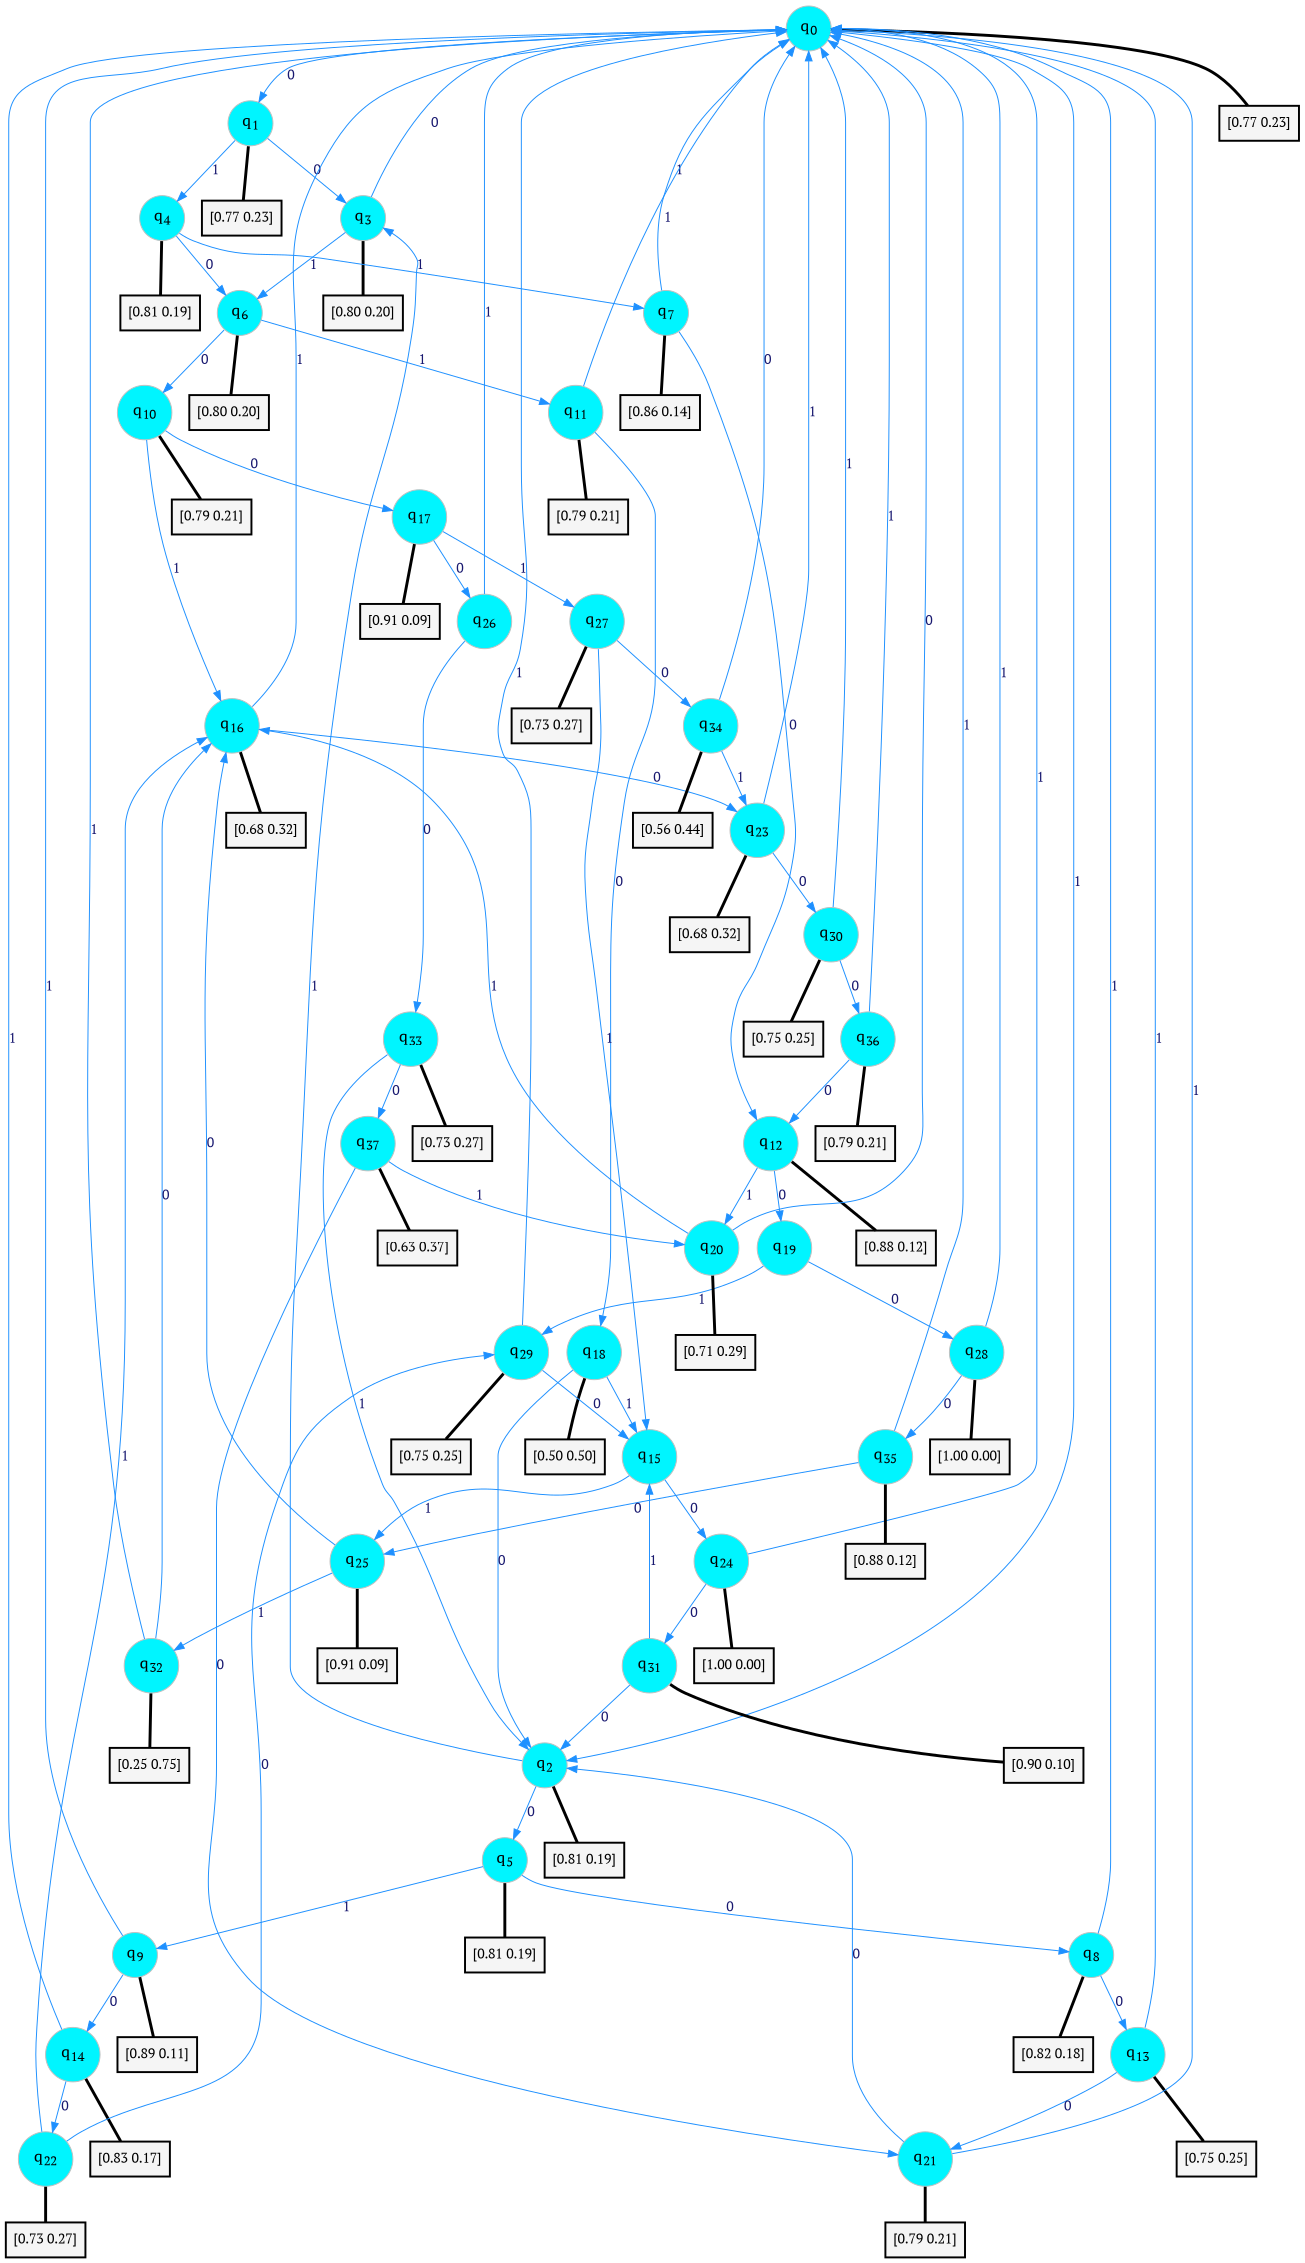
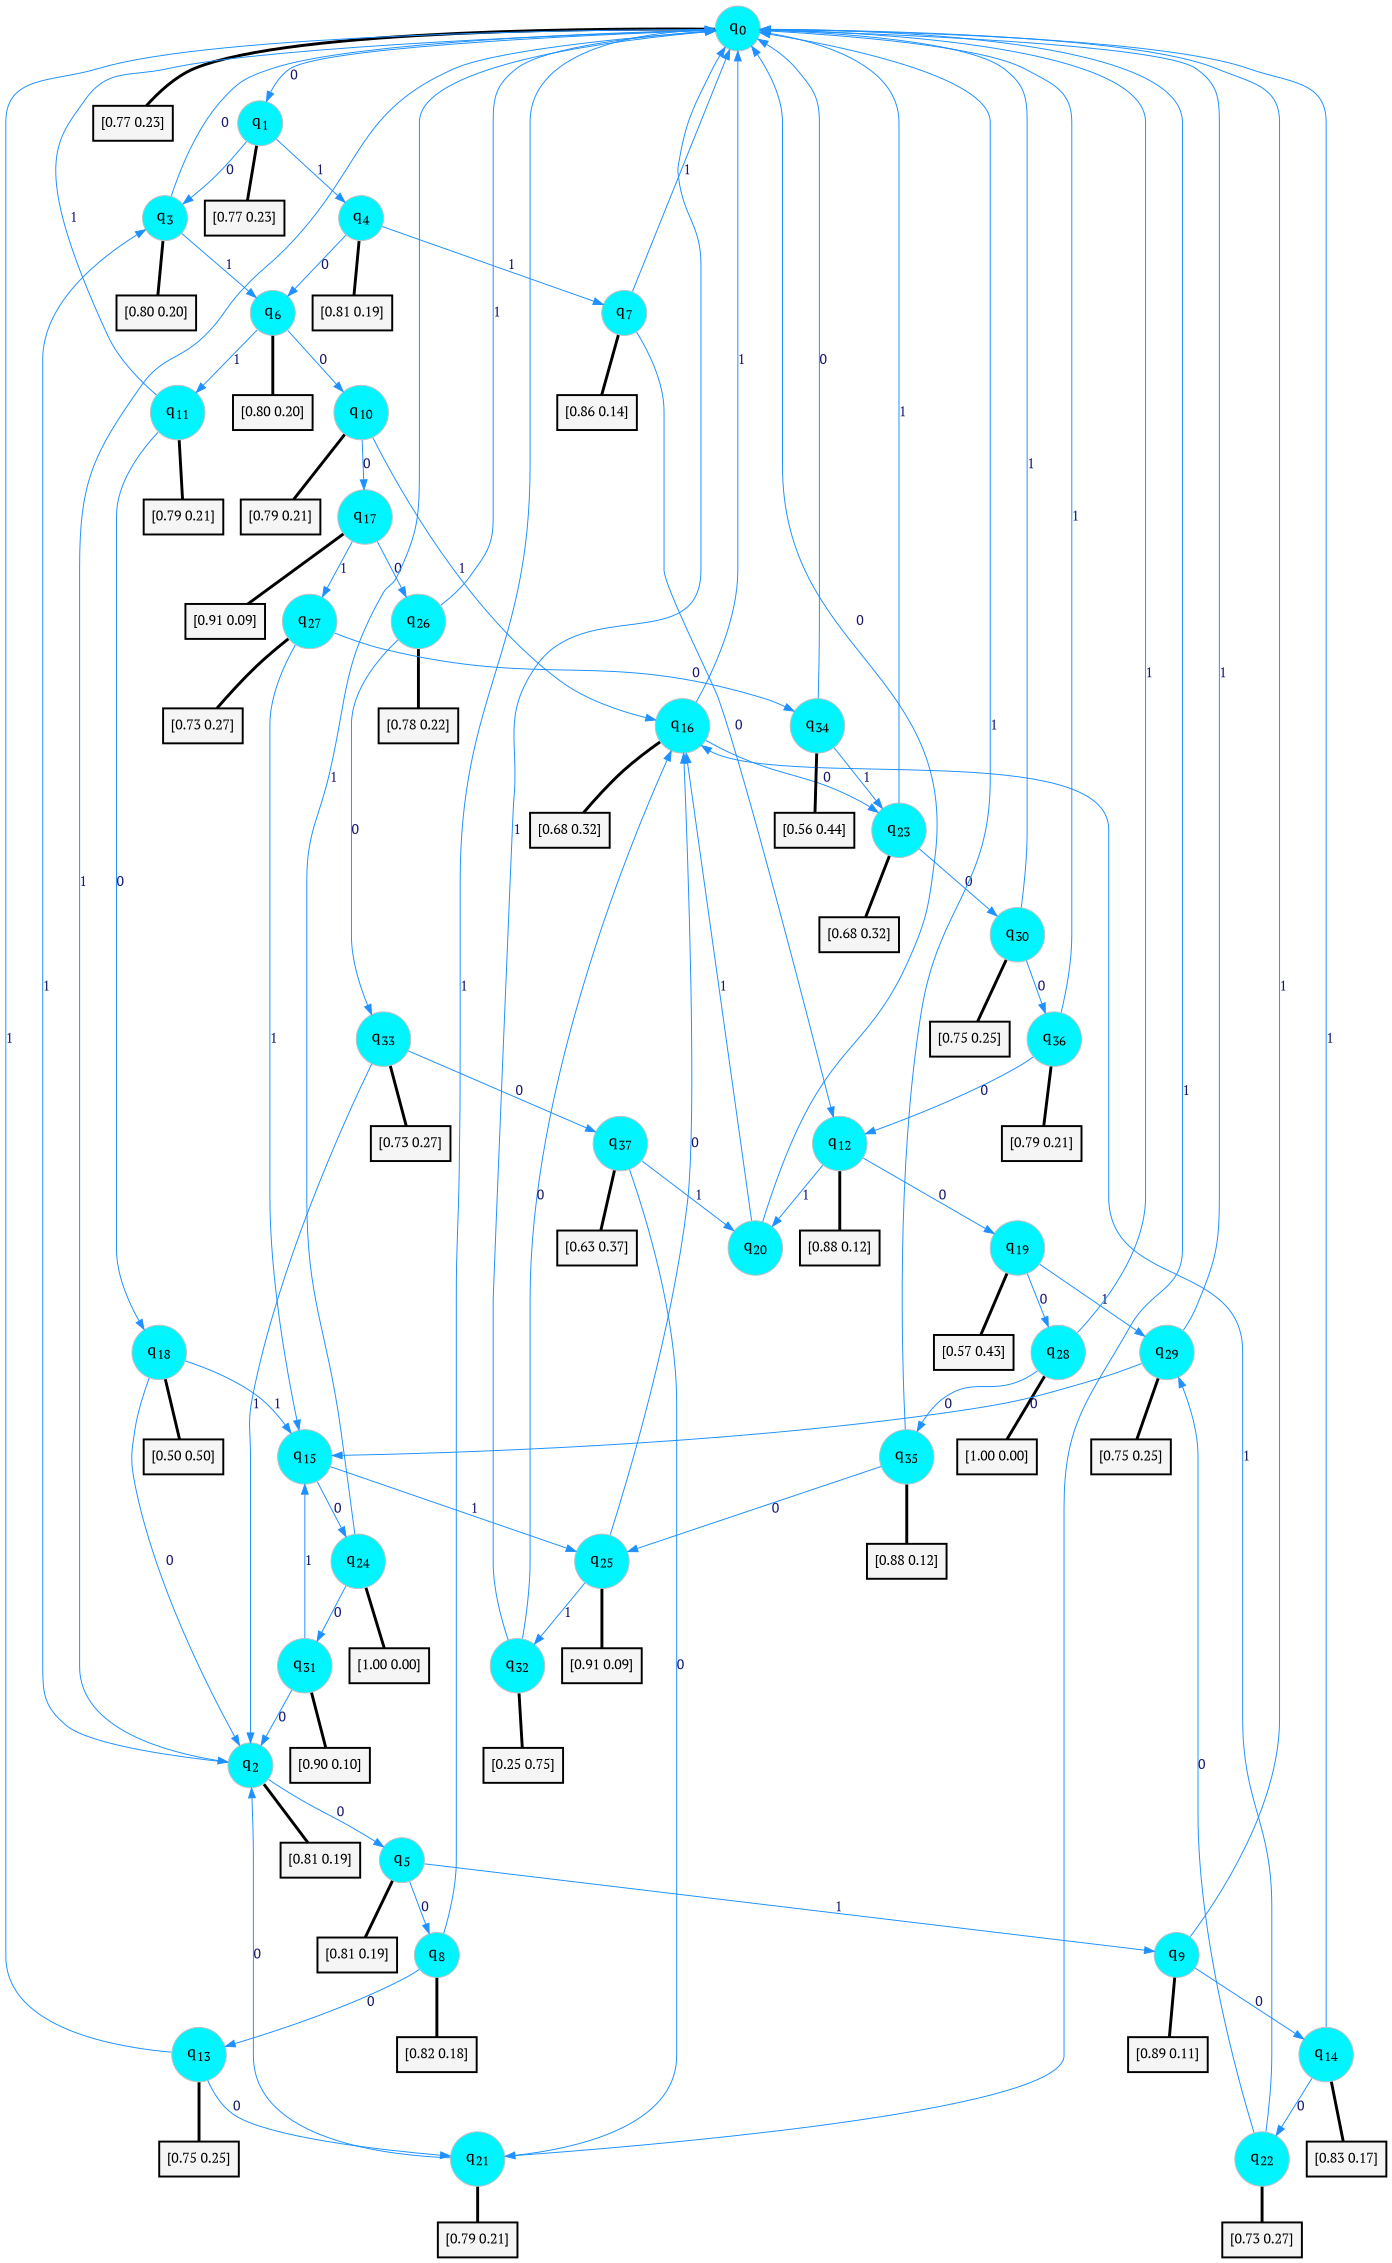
none -> (418, 726)
(716, 1352) -> none
none -> (974, 1352)
